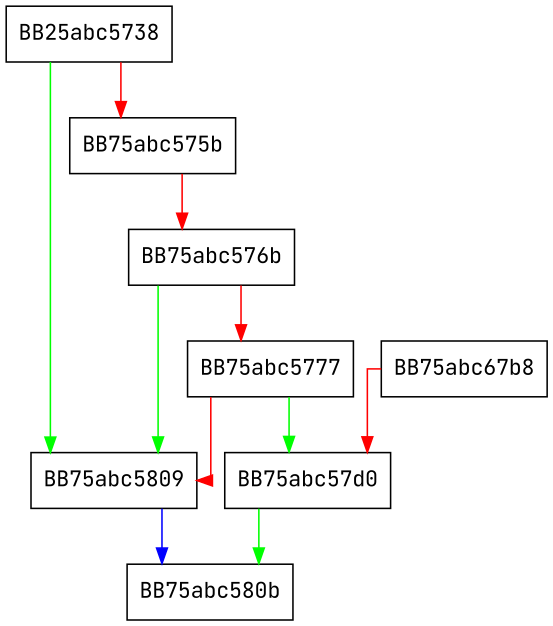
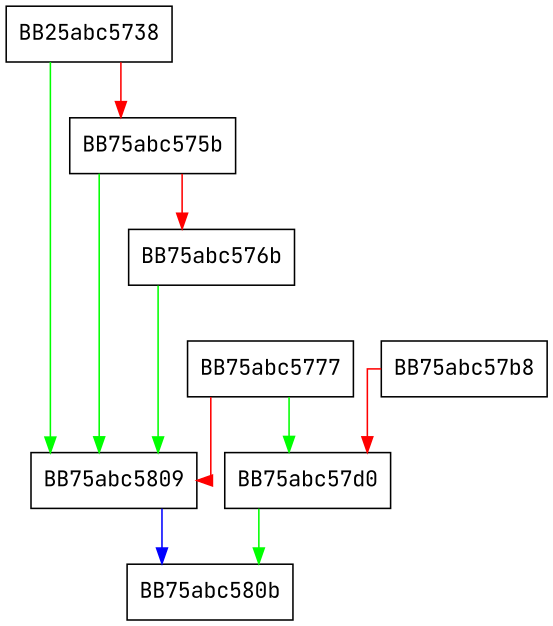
none -> (99, 305)
(241, 305) -> none
(464, 369) -> (464, 369)
